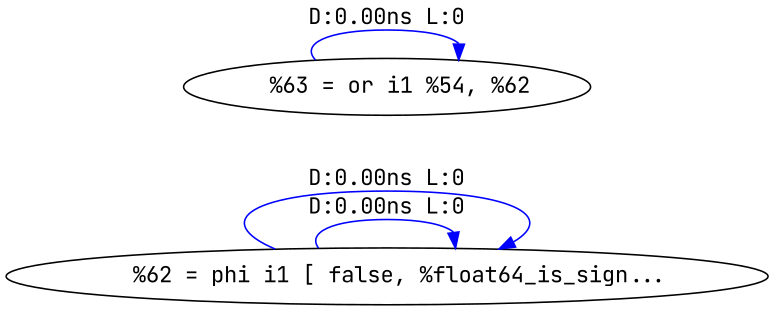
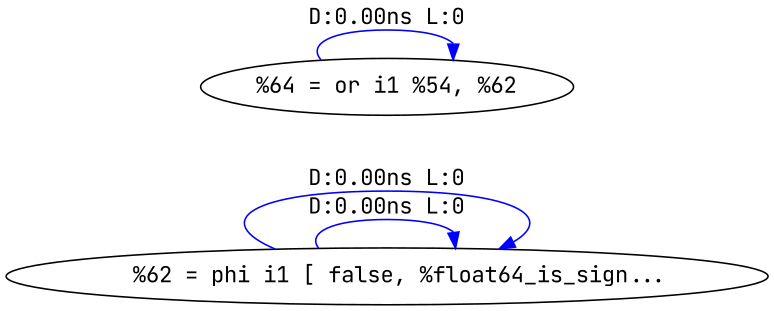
(387, 87) -> (387, 87)
